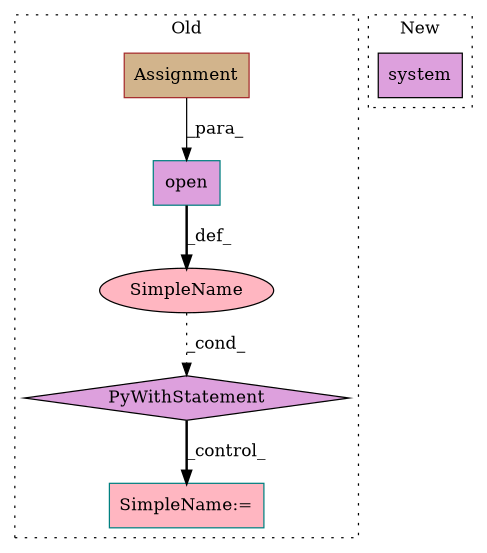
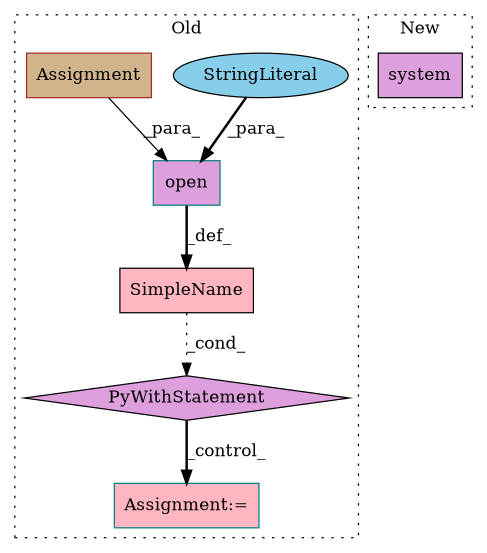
none -> (261, 75)
(187, 290) -> (187, 290)
(187, 506) -> (187, 506)
